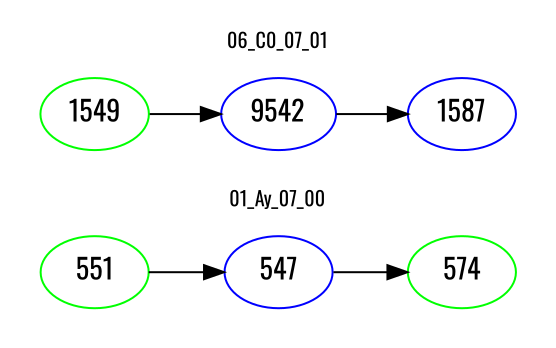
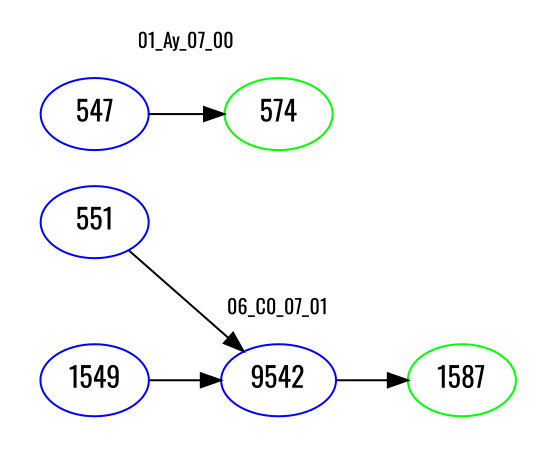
(95, 114) -> (95, 380)
(462, 114) -> (462, 380)
(95, 272) -> (95, 222)
(176, 272) -> (188, 303)
